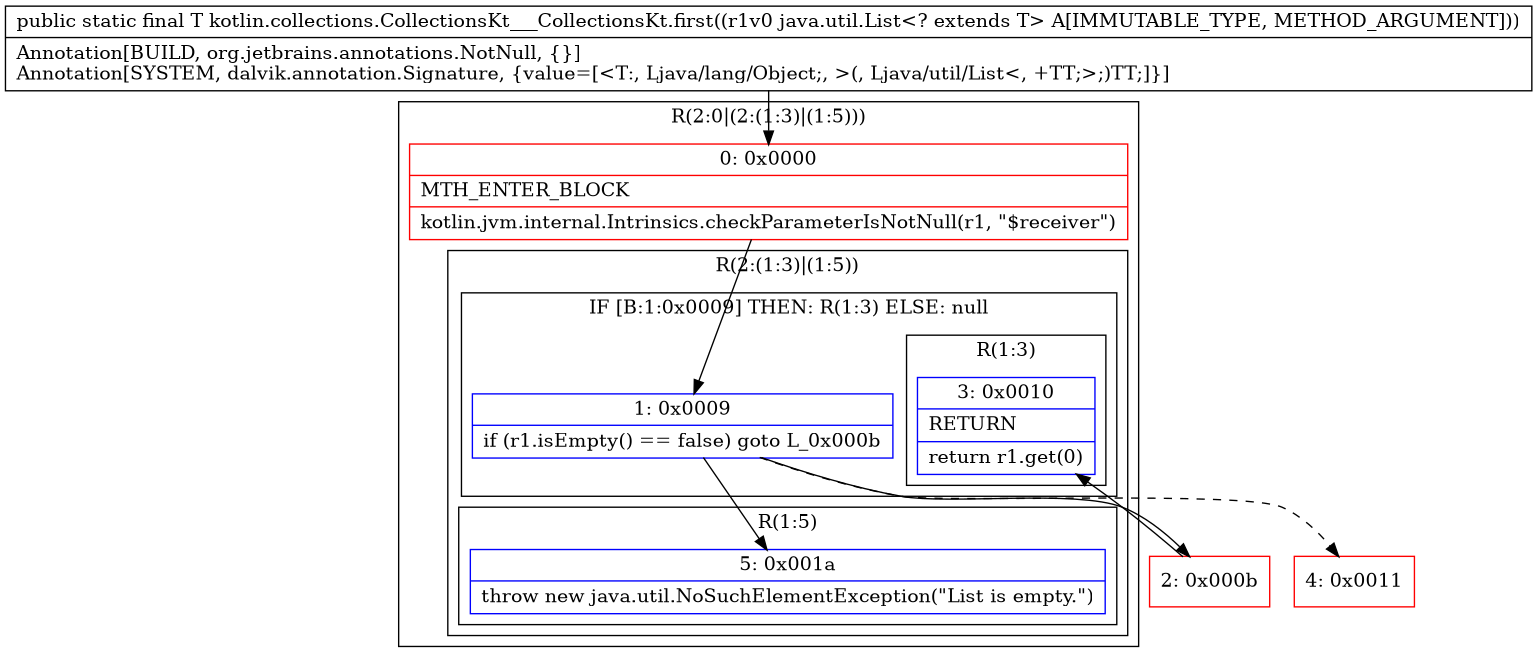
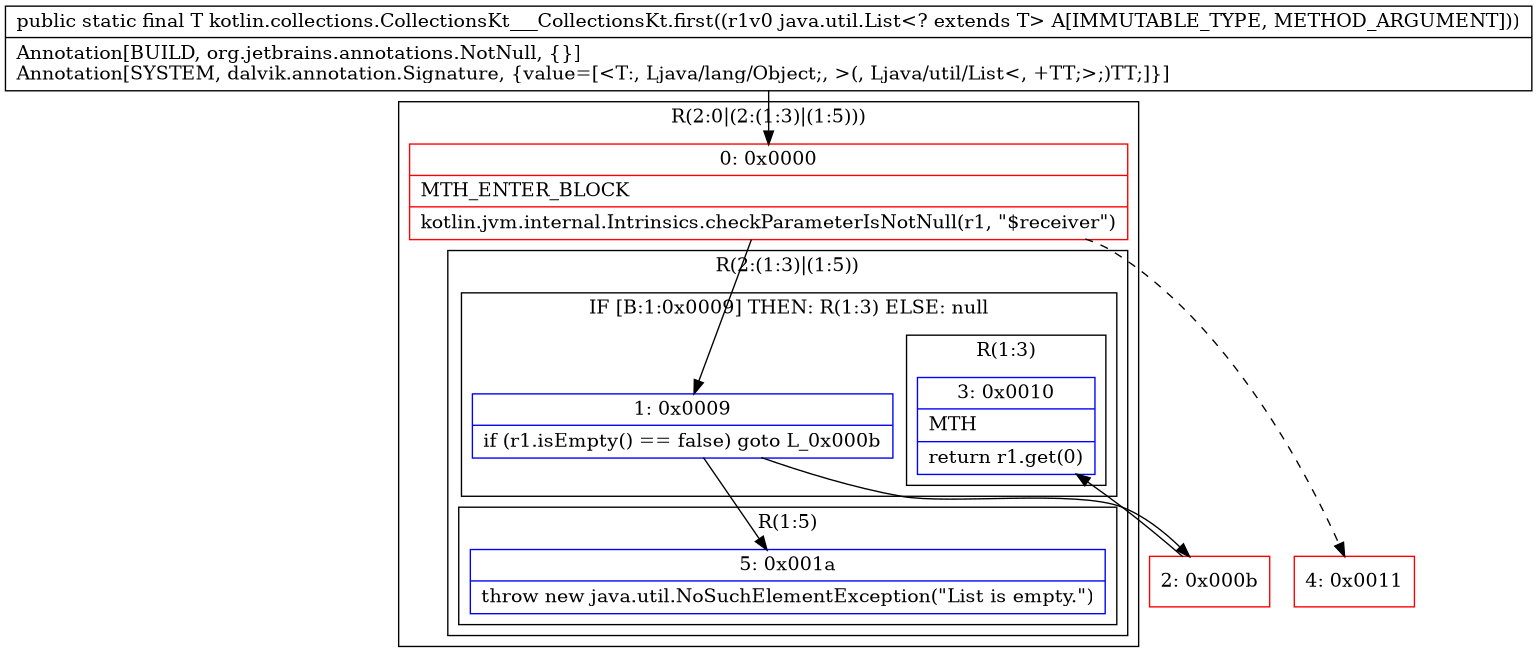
(973, 425) -> (953, 425)
(1153, 498) -> (1236, 370)
